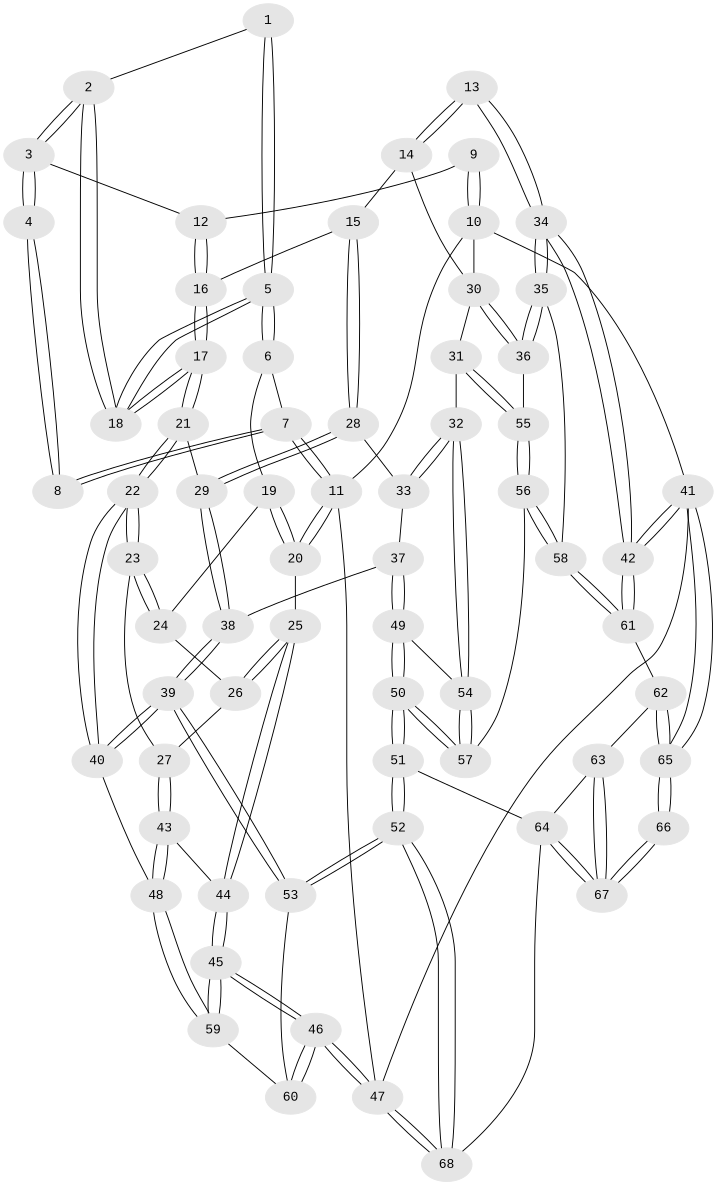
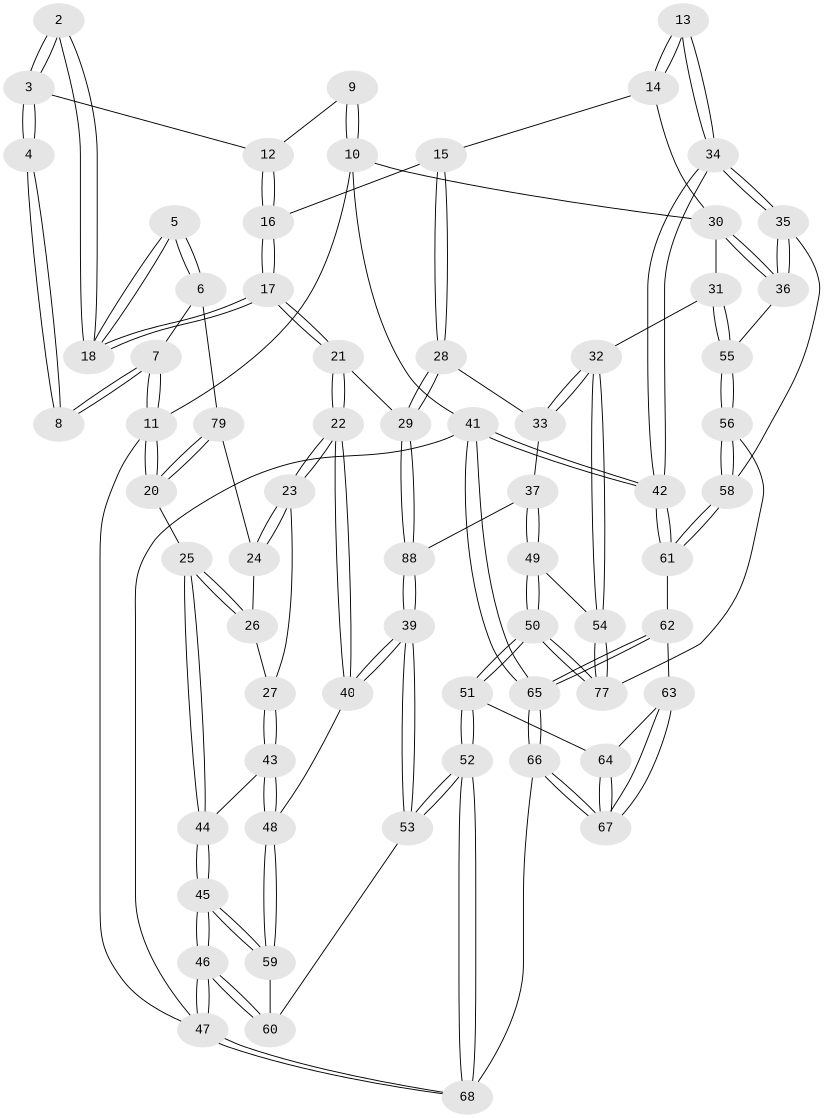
(268, 21) -> none
(269, 492) -> (219, 424)
(228, 626) -> (409, 559)
(465, 761) -> (602, 694)
(535, 1010) -> (523, 935)
